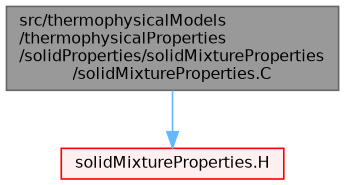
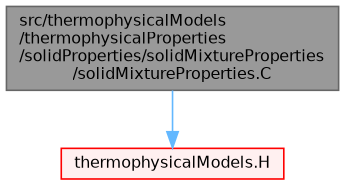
(173, 164) -> (173, 164)
